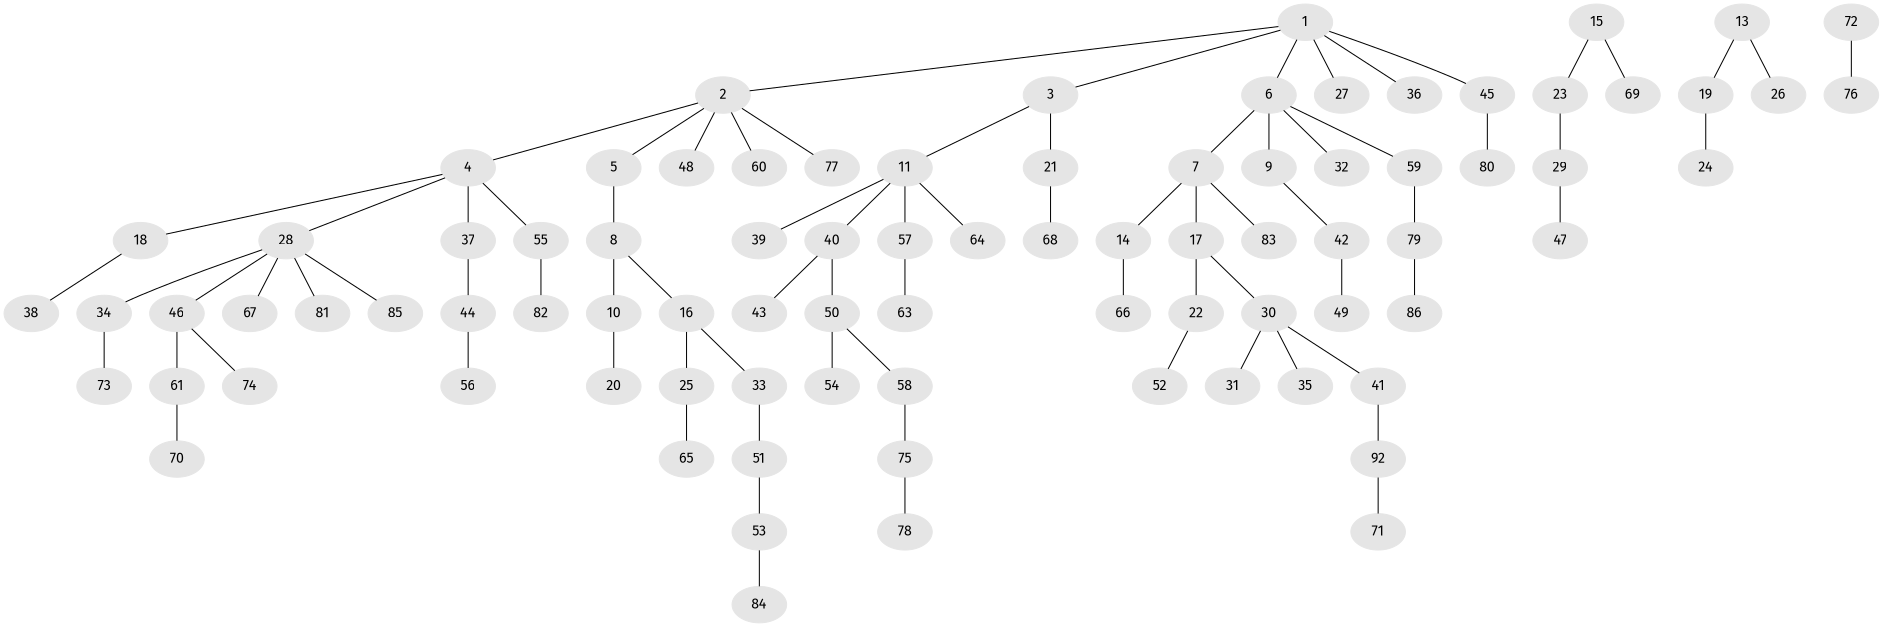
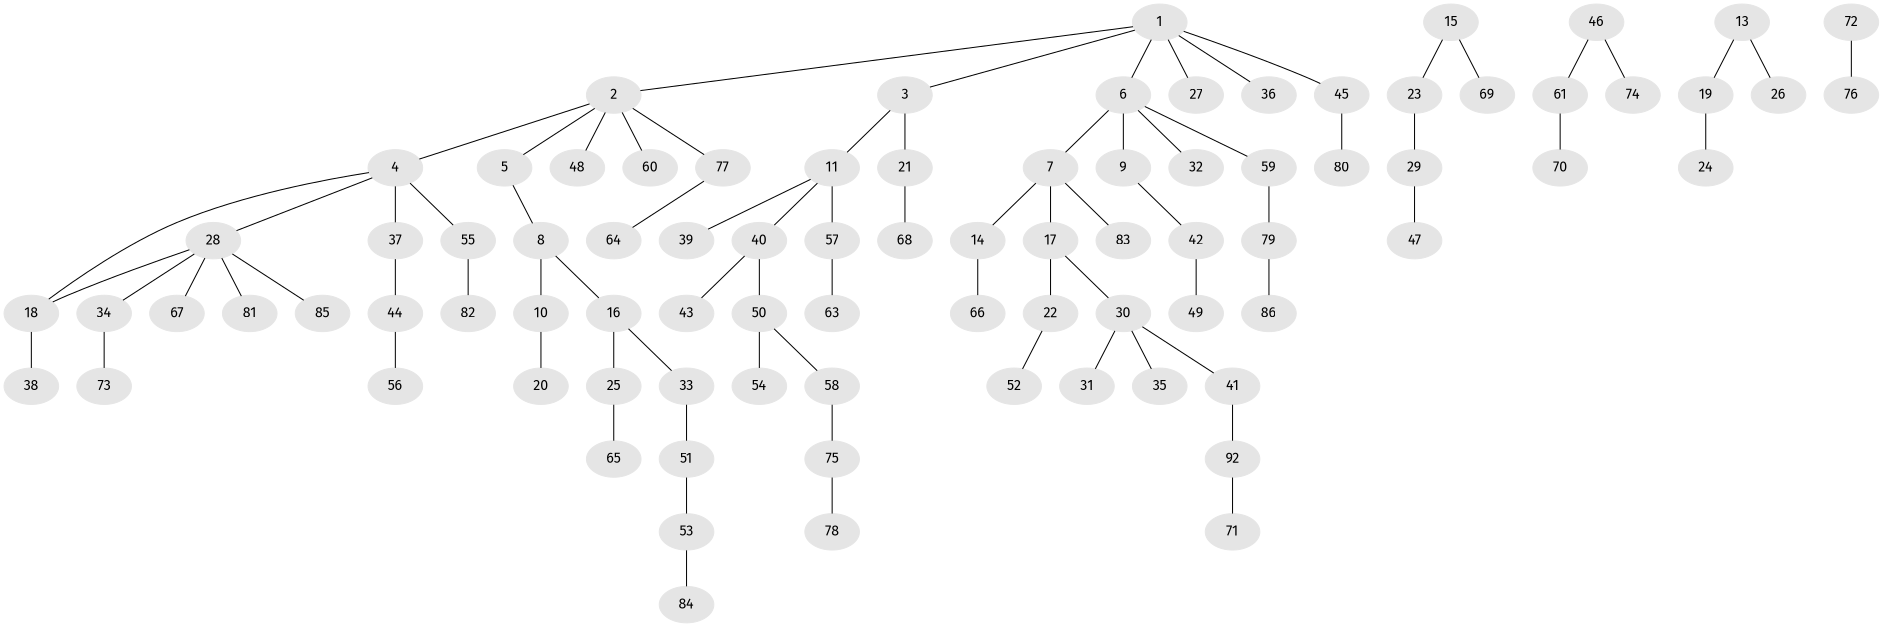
(941, 204) -> (668, 204)
(231, 277) -> (121, 274)
